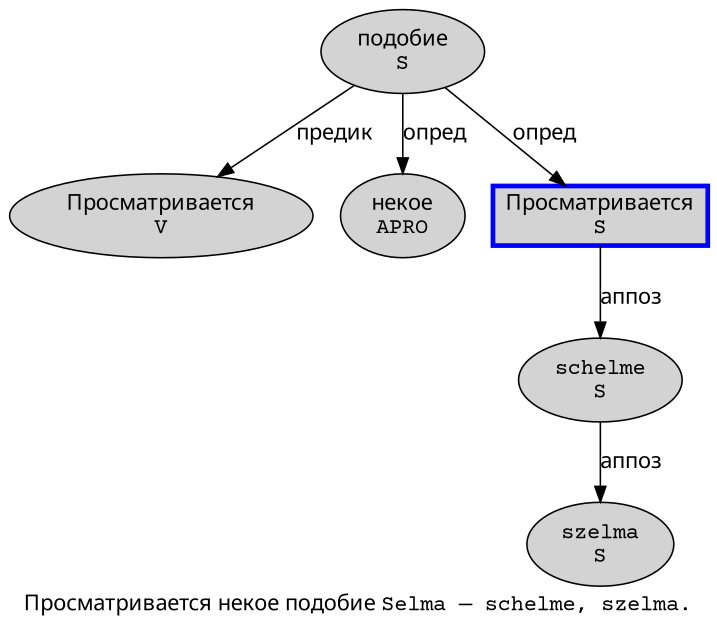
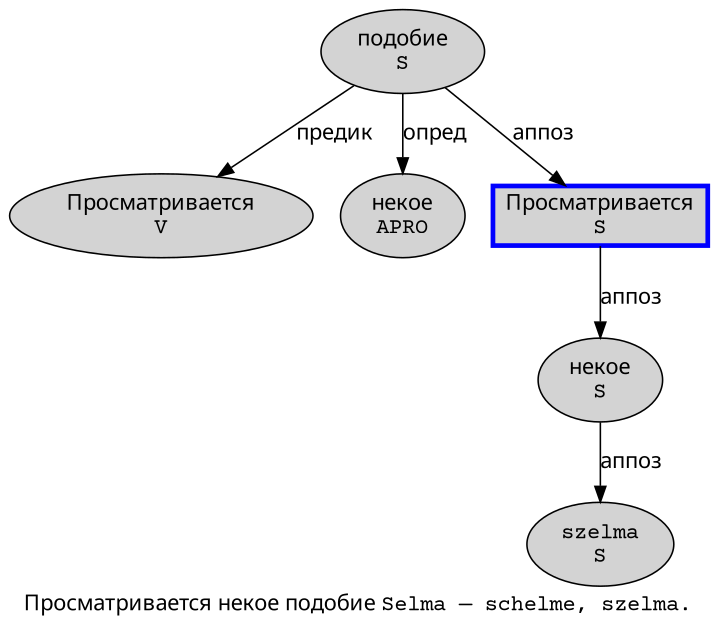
(545, 134) -> (544, 134)
(600, 380) -> (600, 380)
